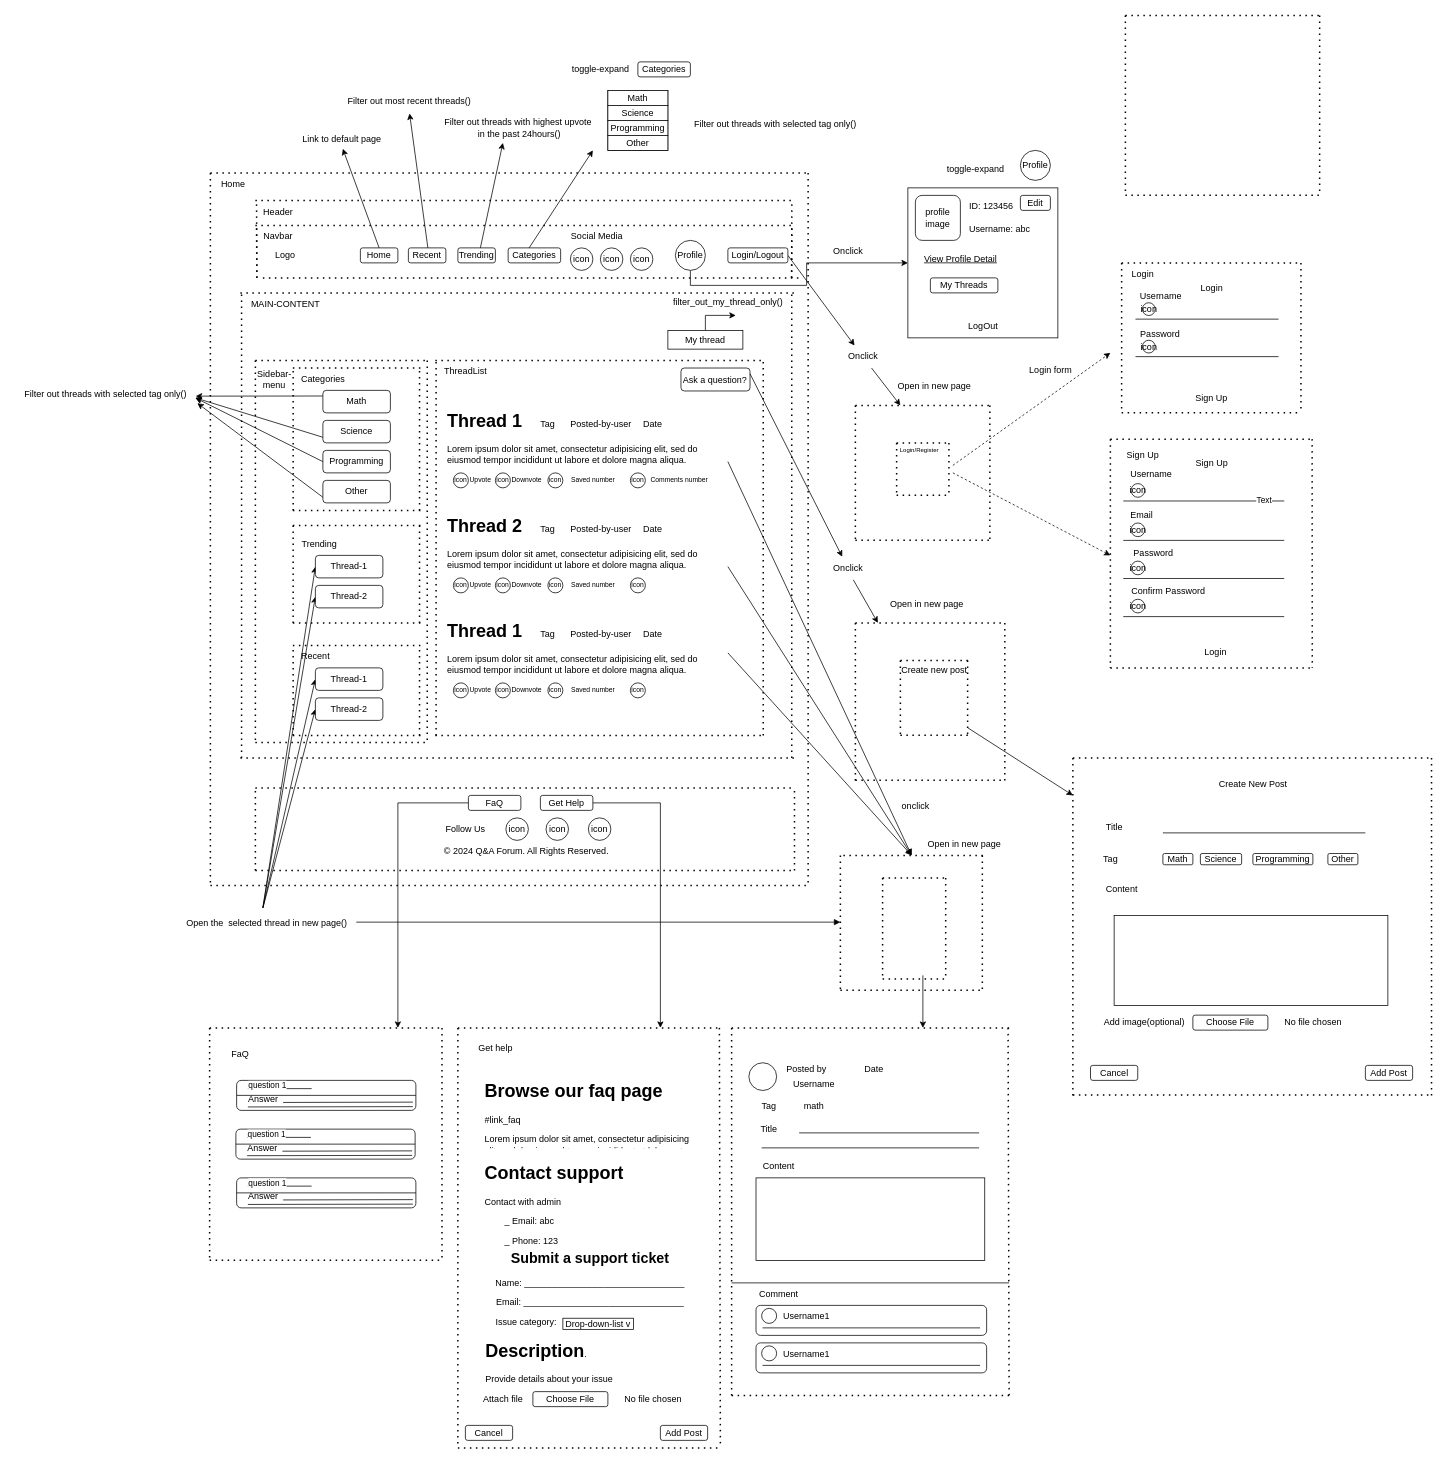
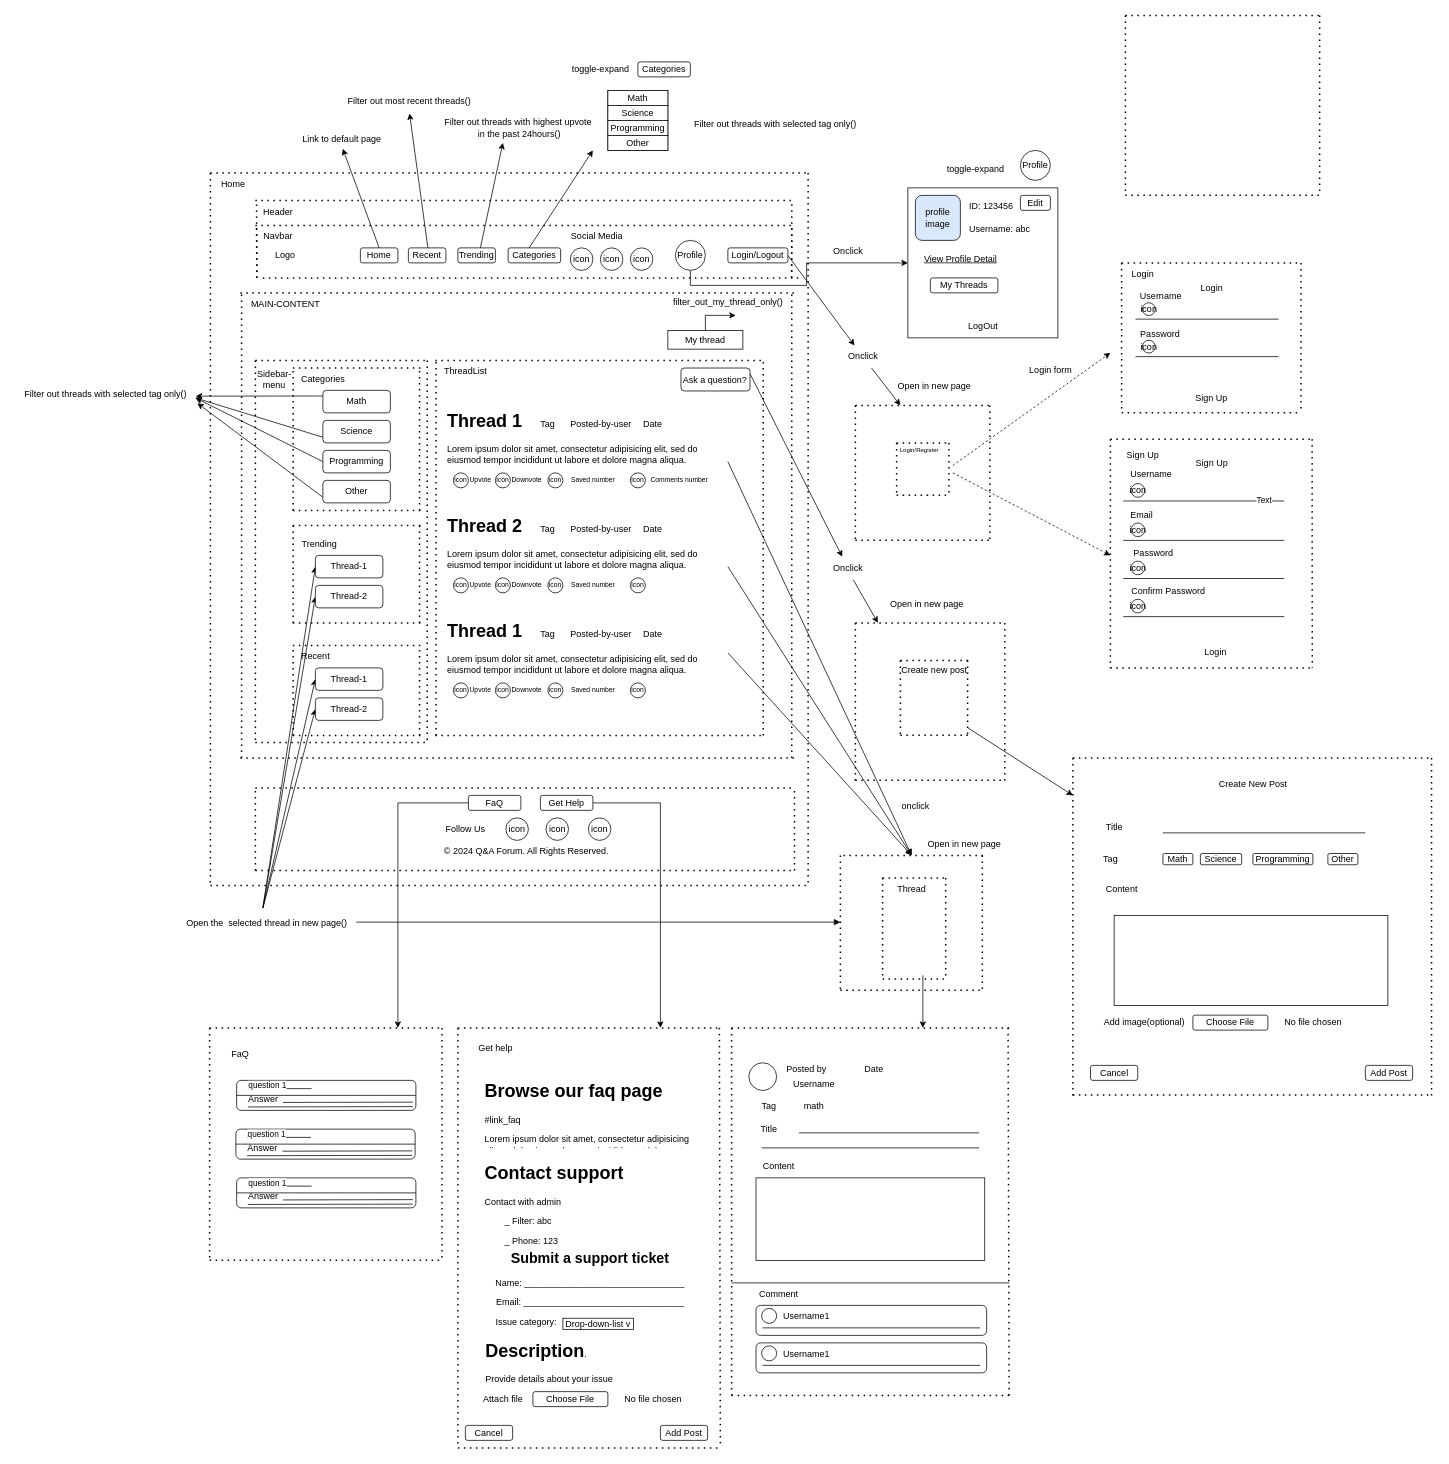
(938, 218) -> (938, 218)
none -> (912, 889)
(526, 1184) -> (526, 1184)
